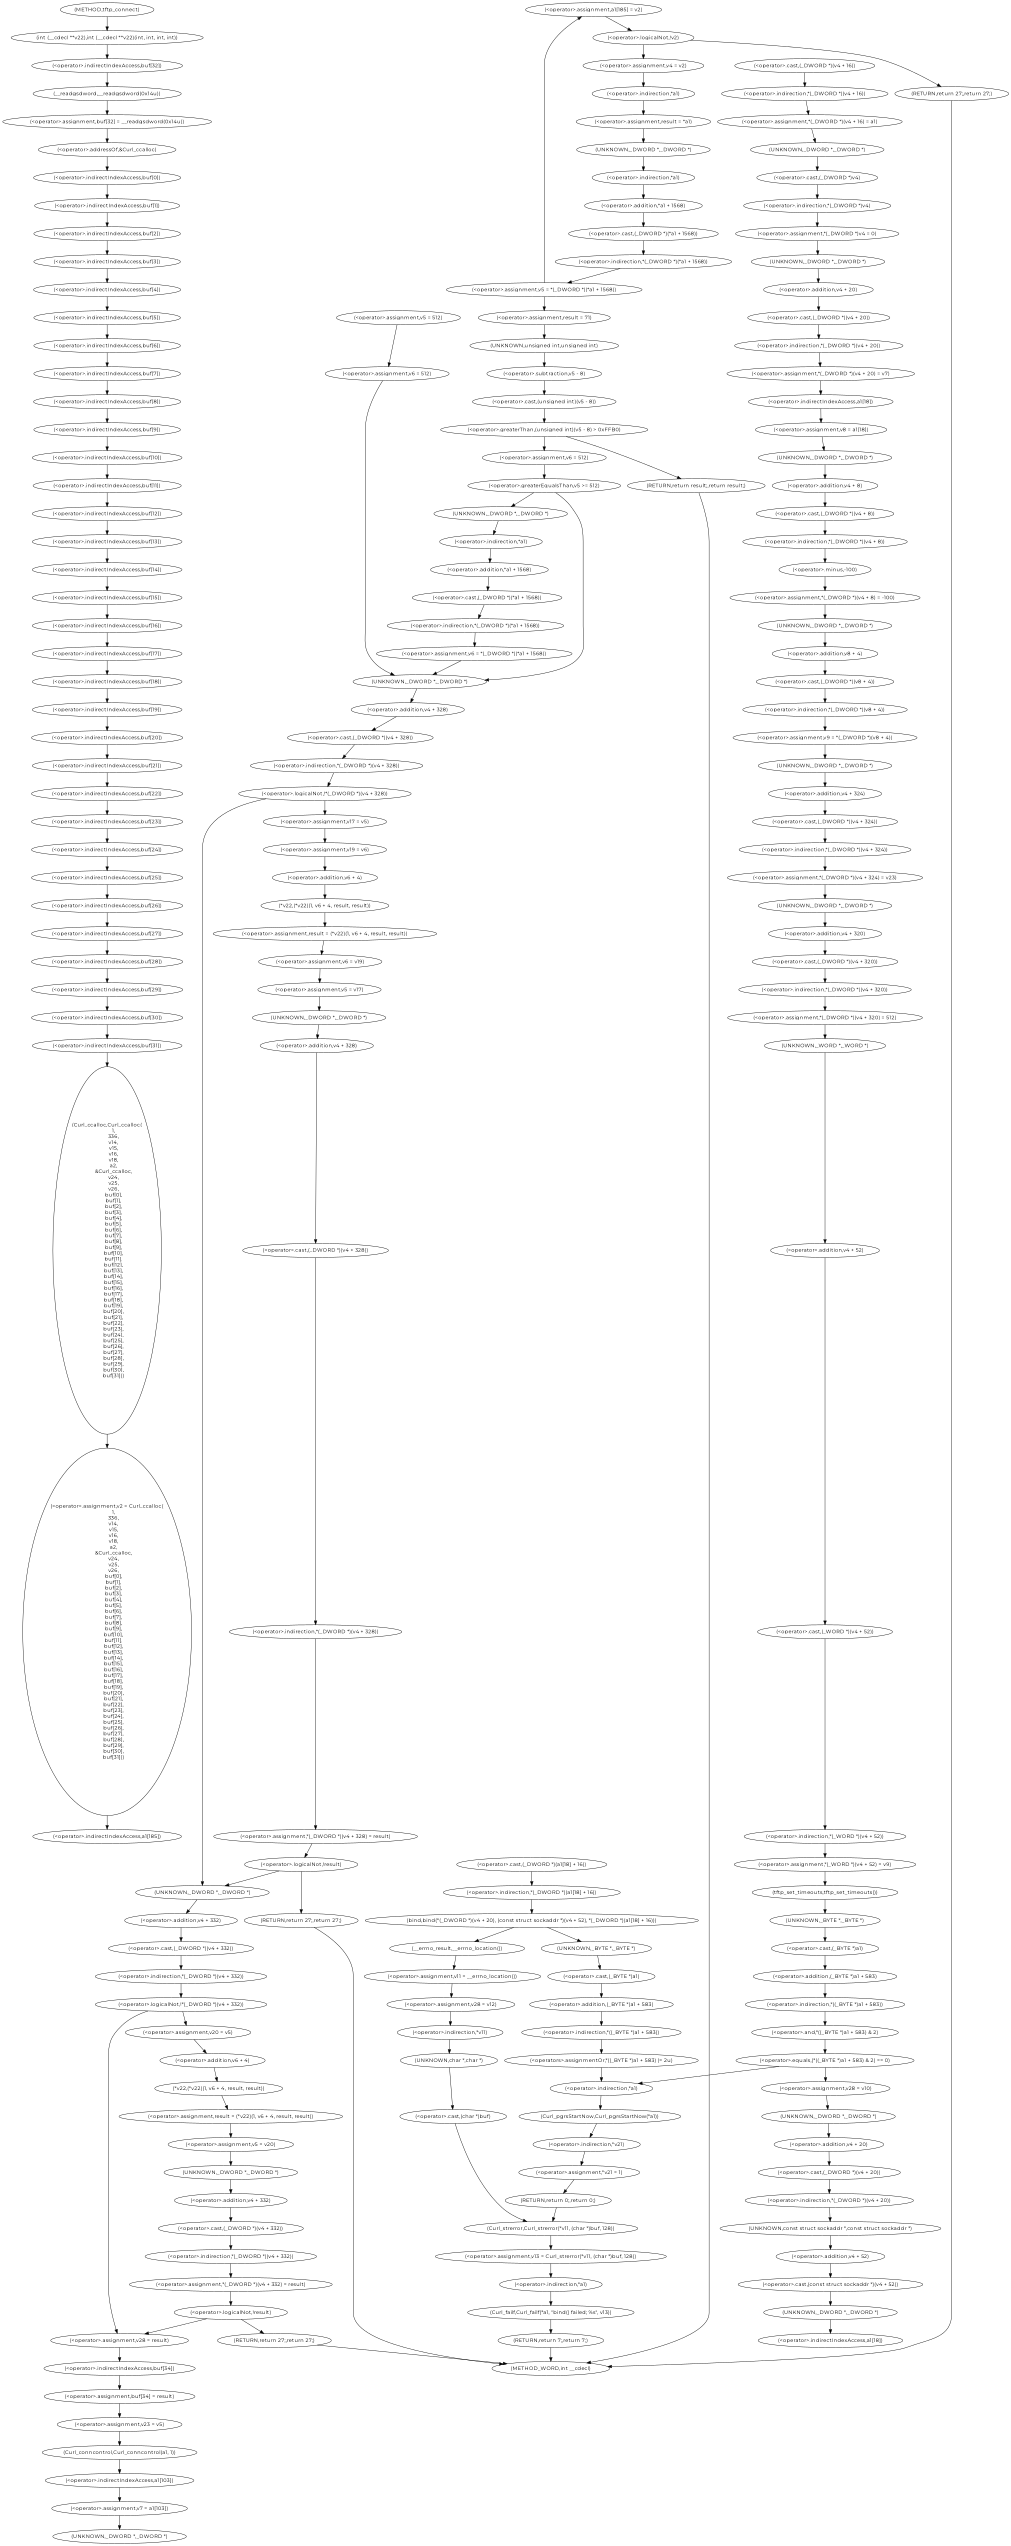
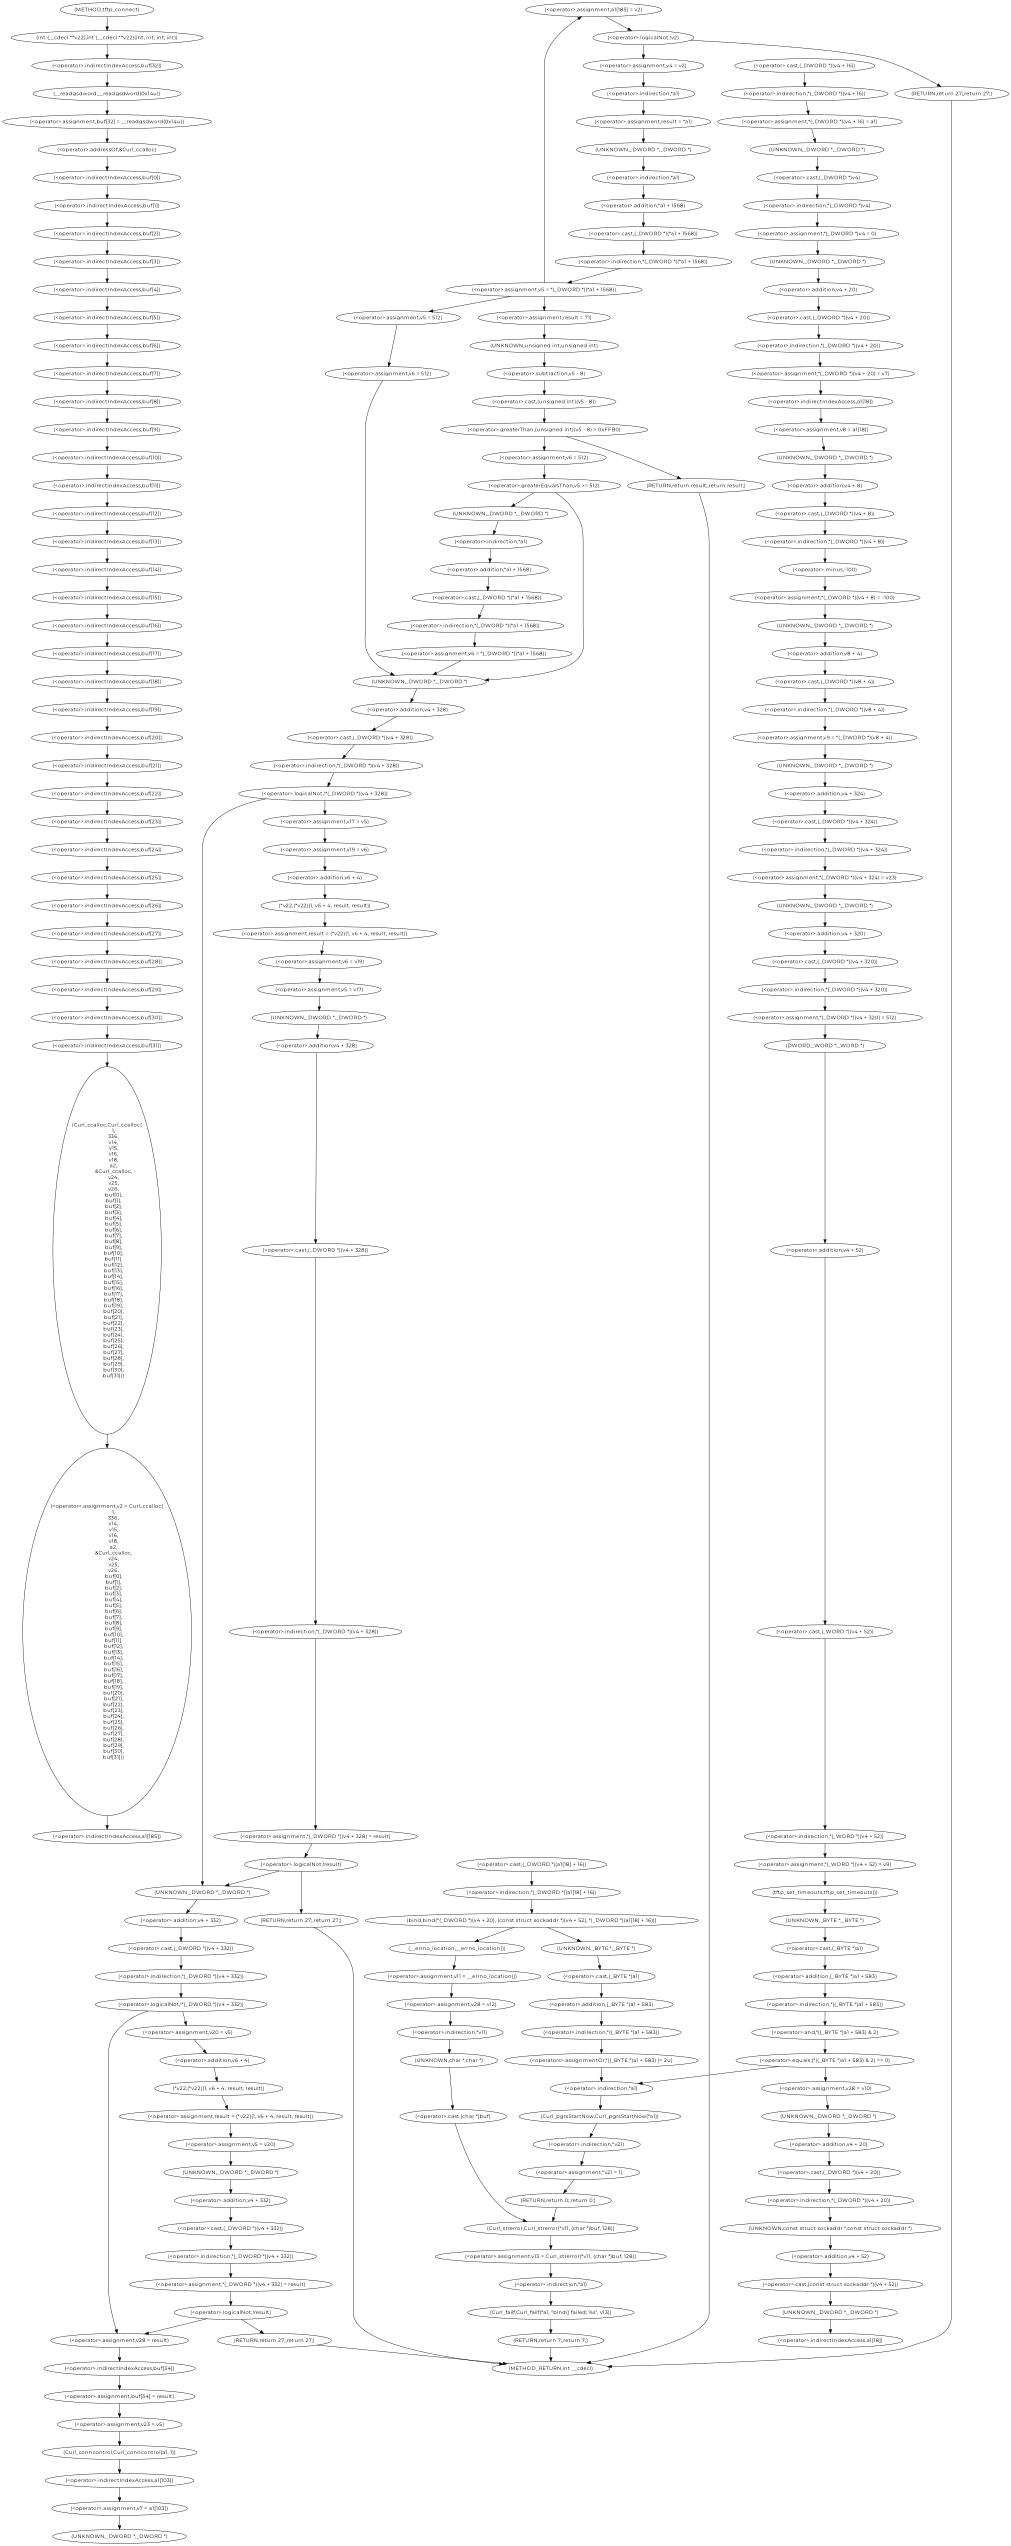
none -> (472, 304)
(825, 1046) -> (825, 1046)
(457, 1948) -> (457, 1948)
(551, 2368) -> (551, 2368)
